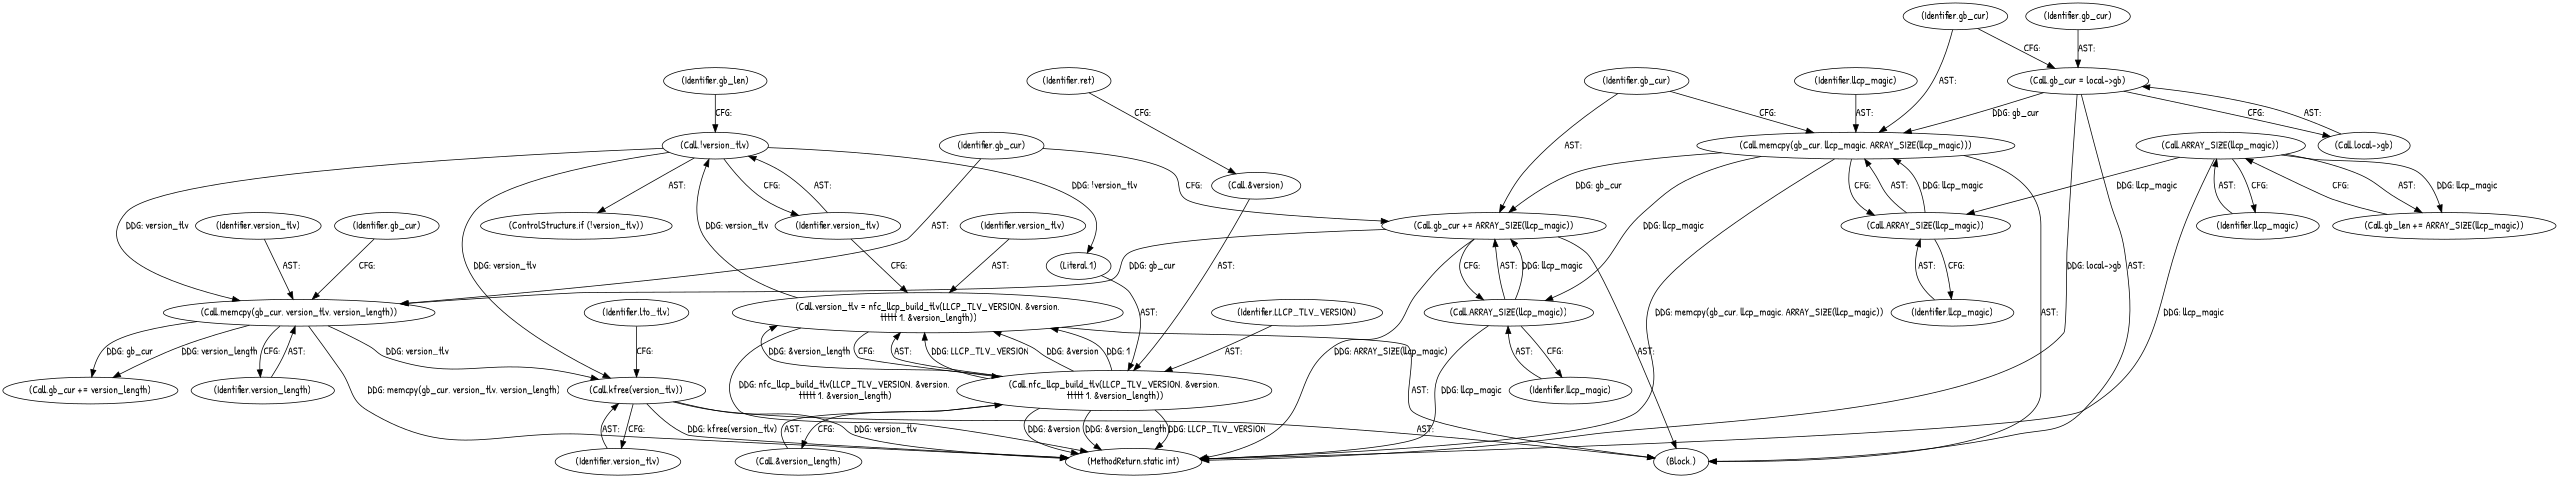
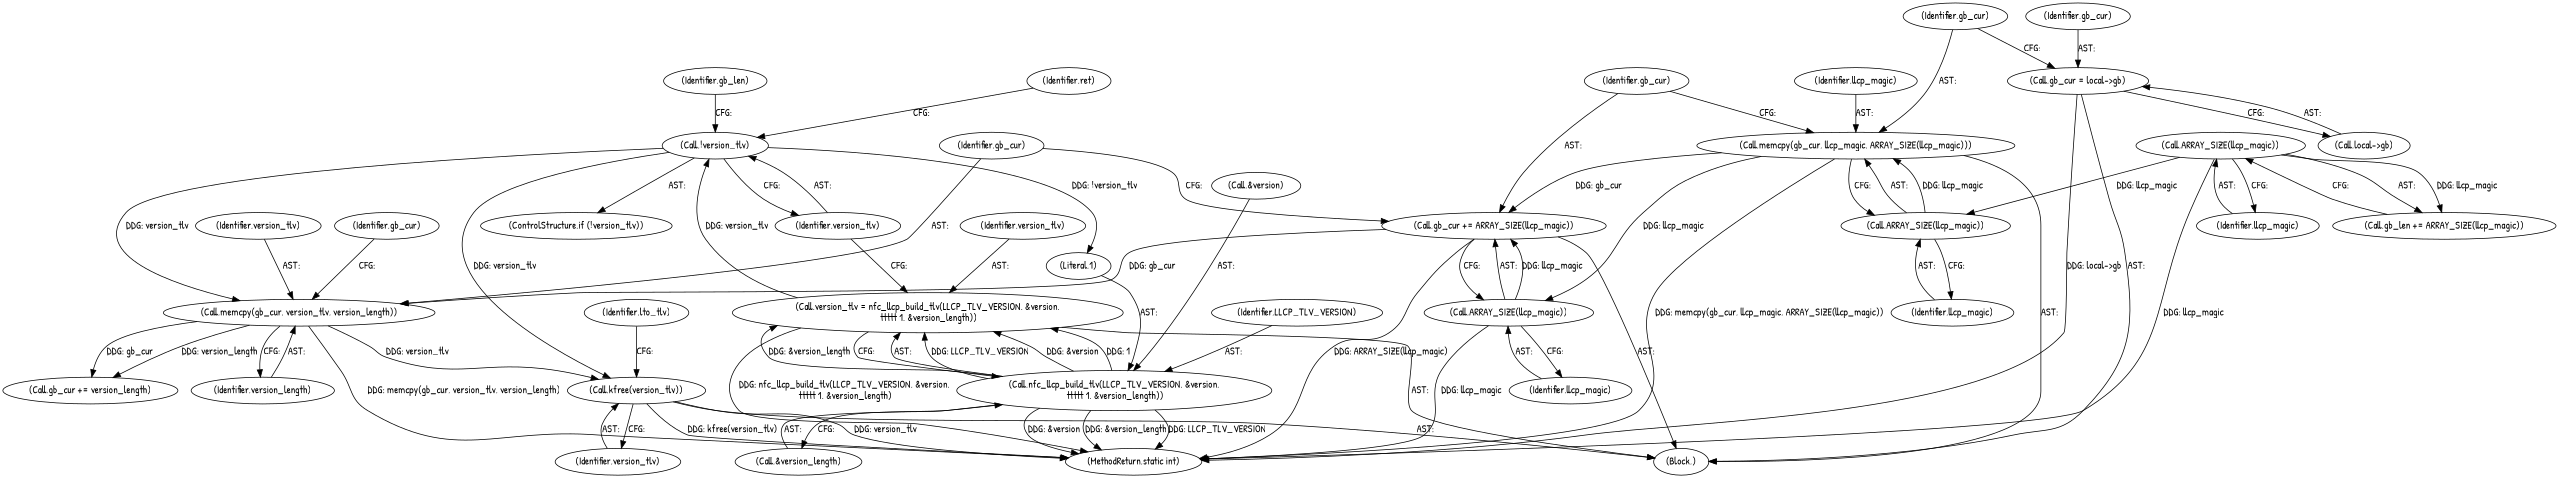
(1978, 113) -> none
(1159, 131) -> (899, 112)
